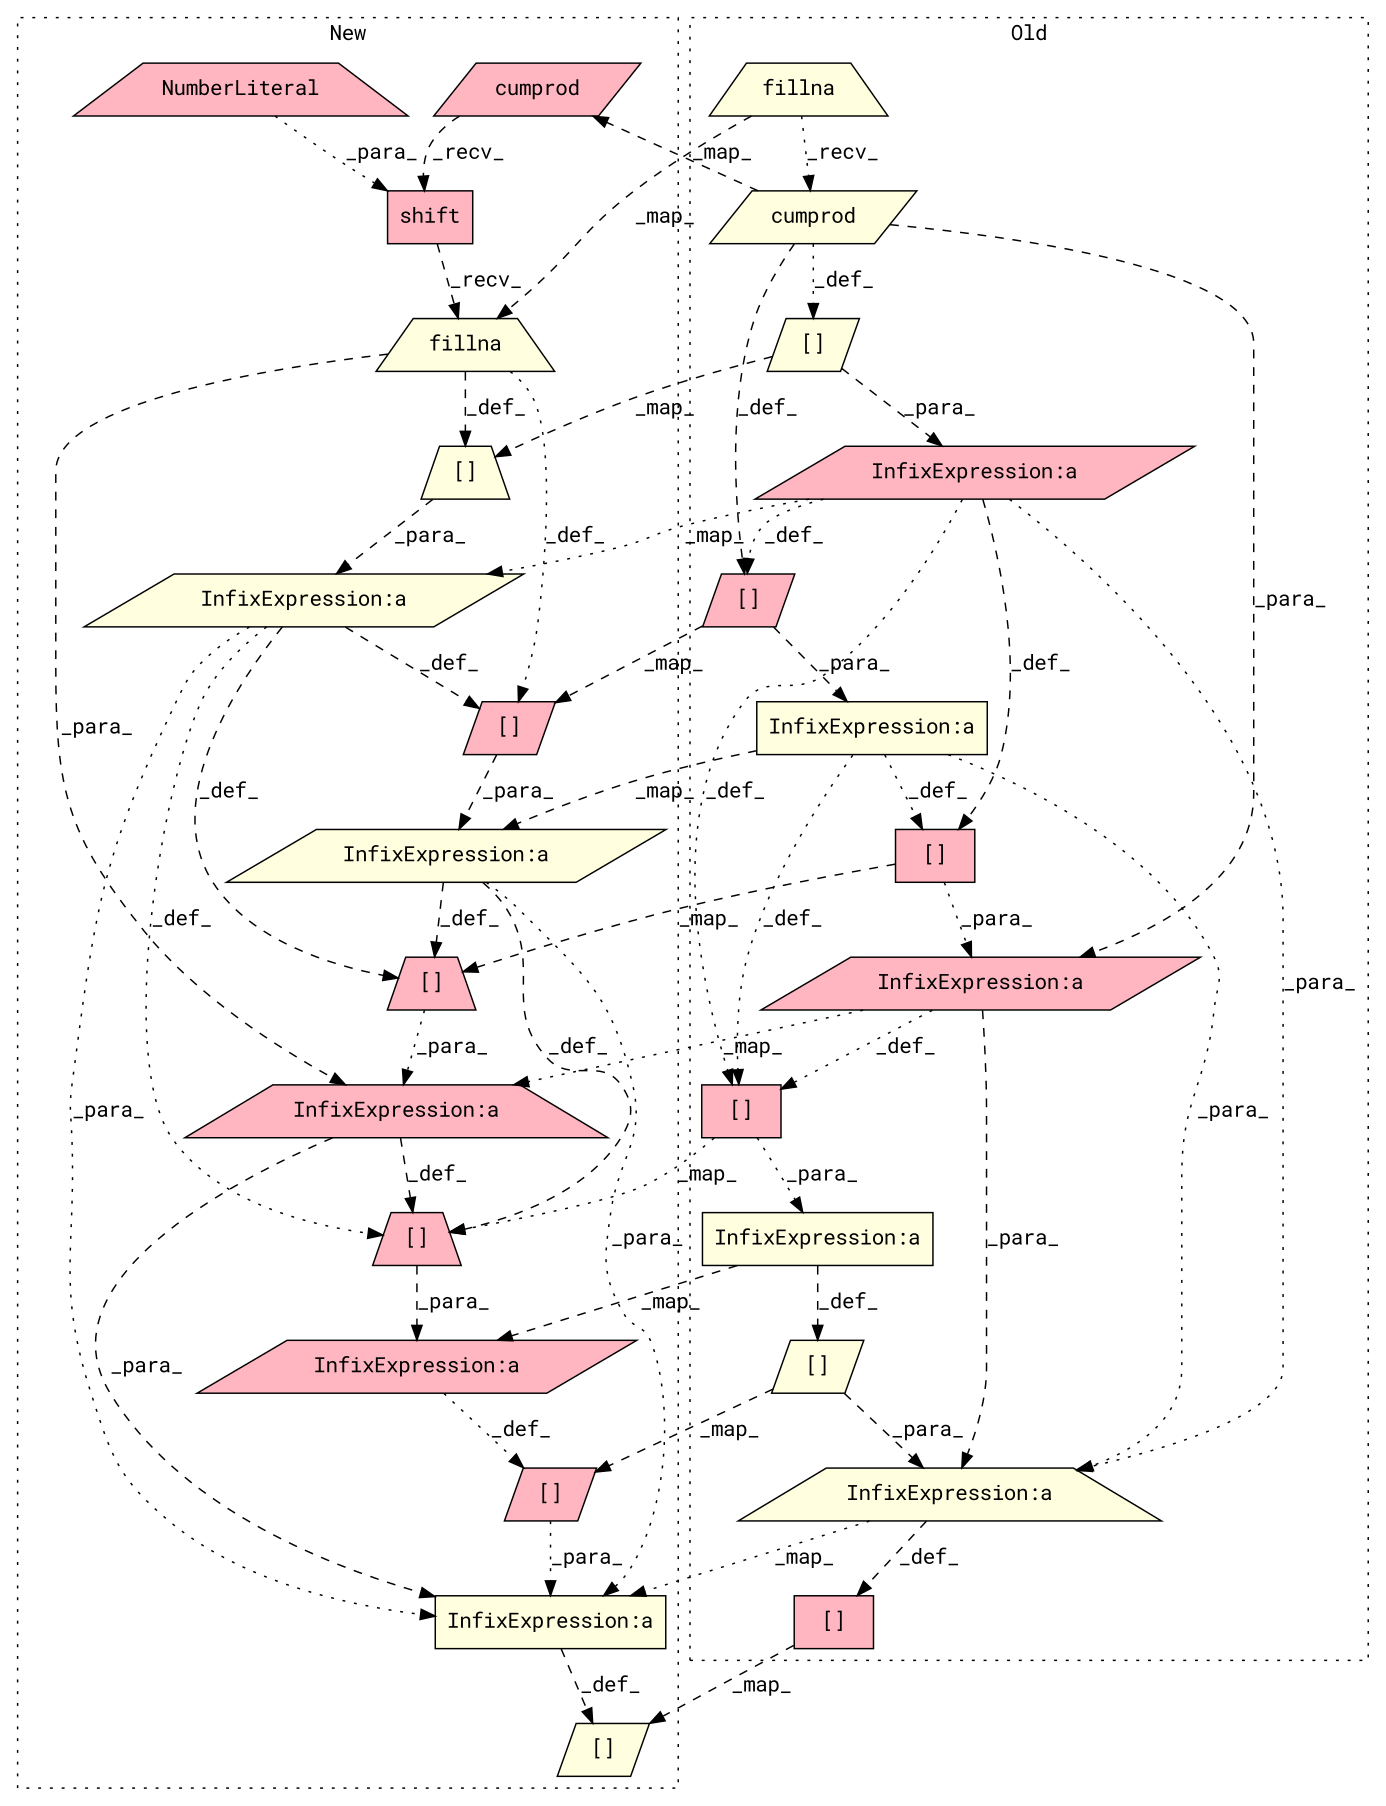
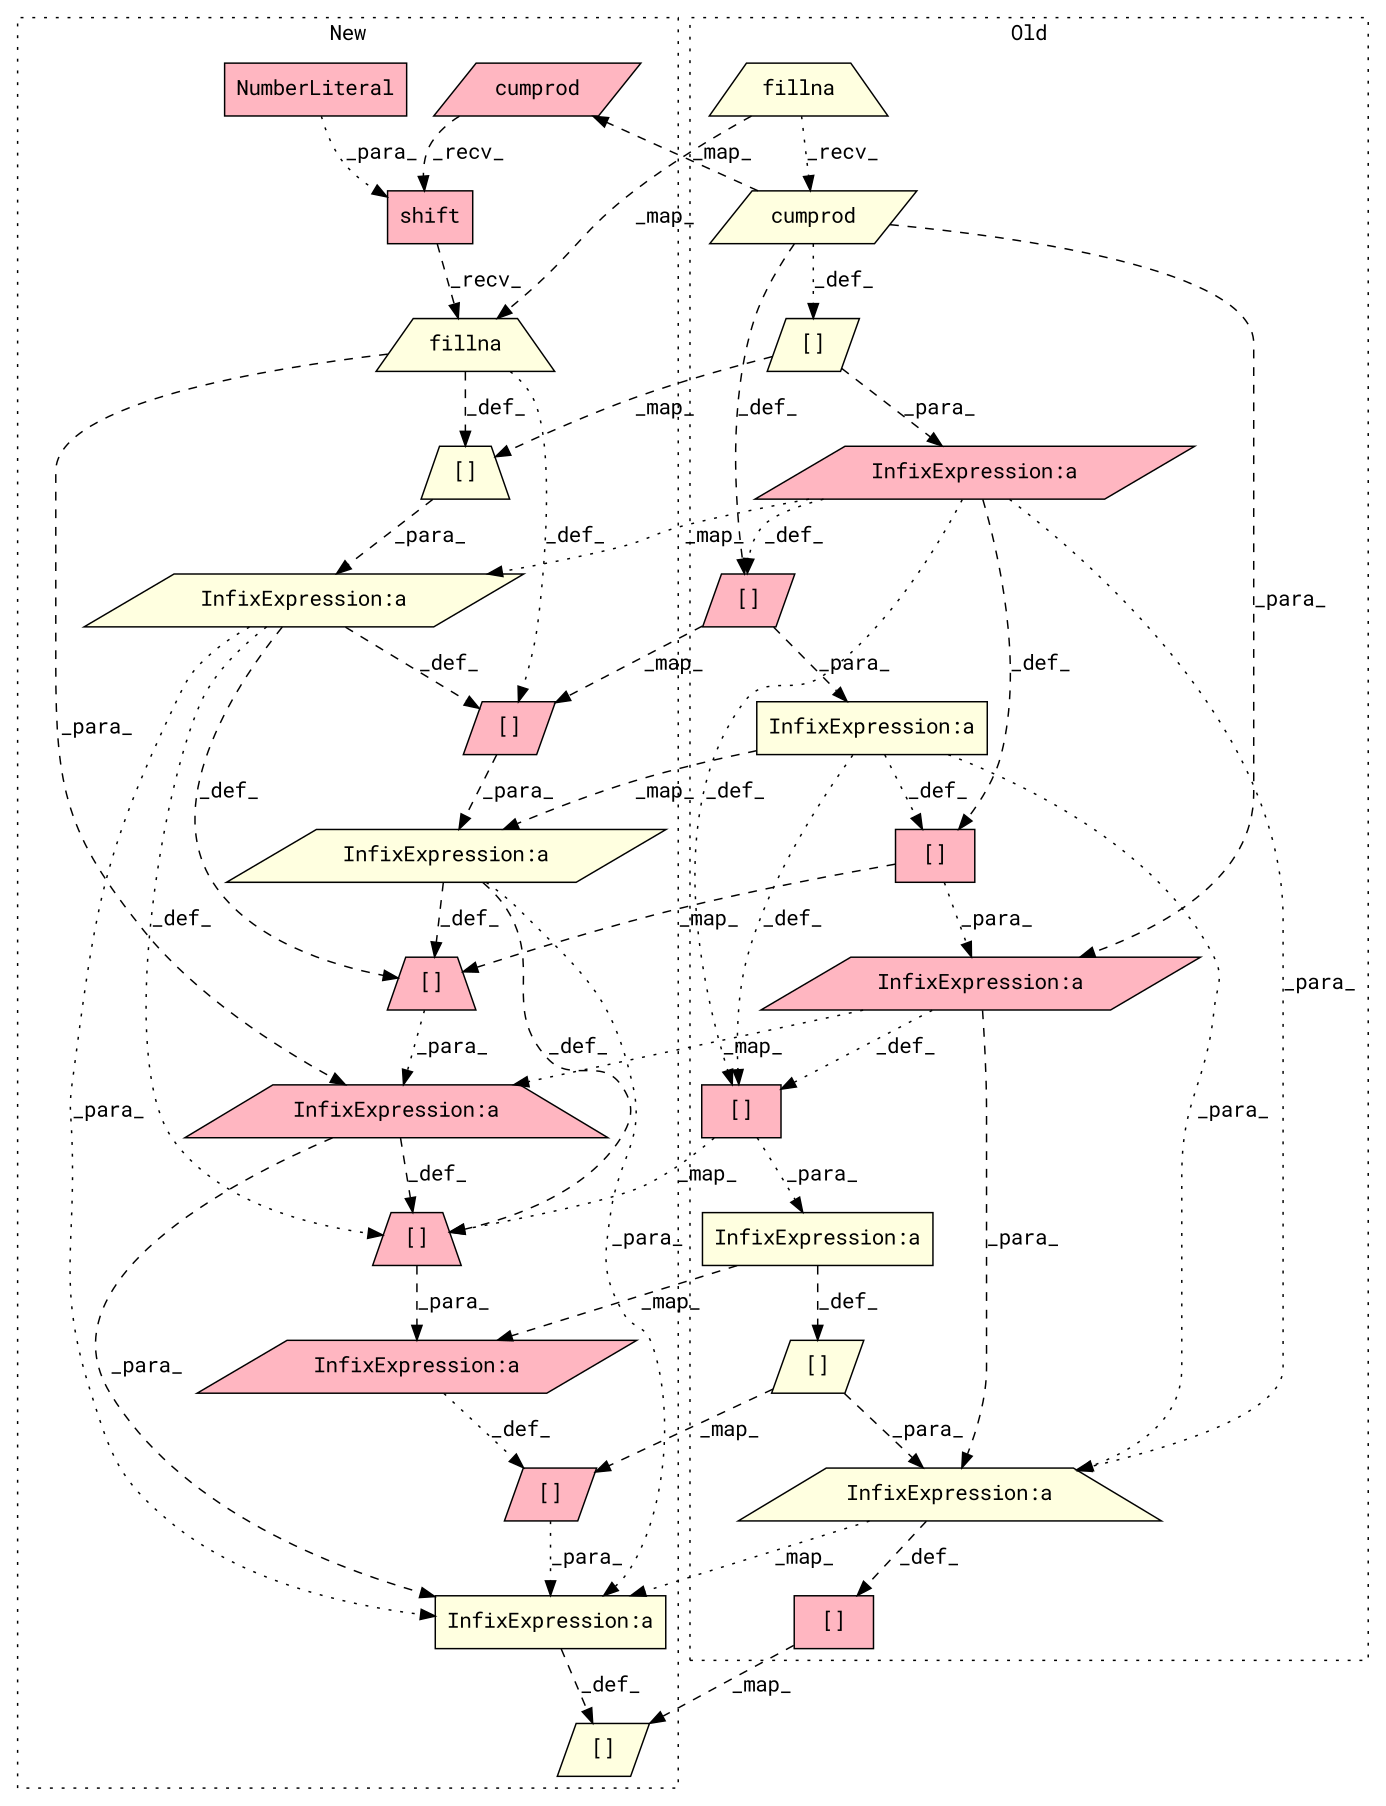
(241, 90) -> (316, 90)
